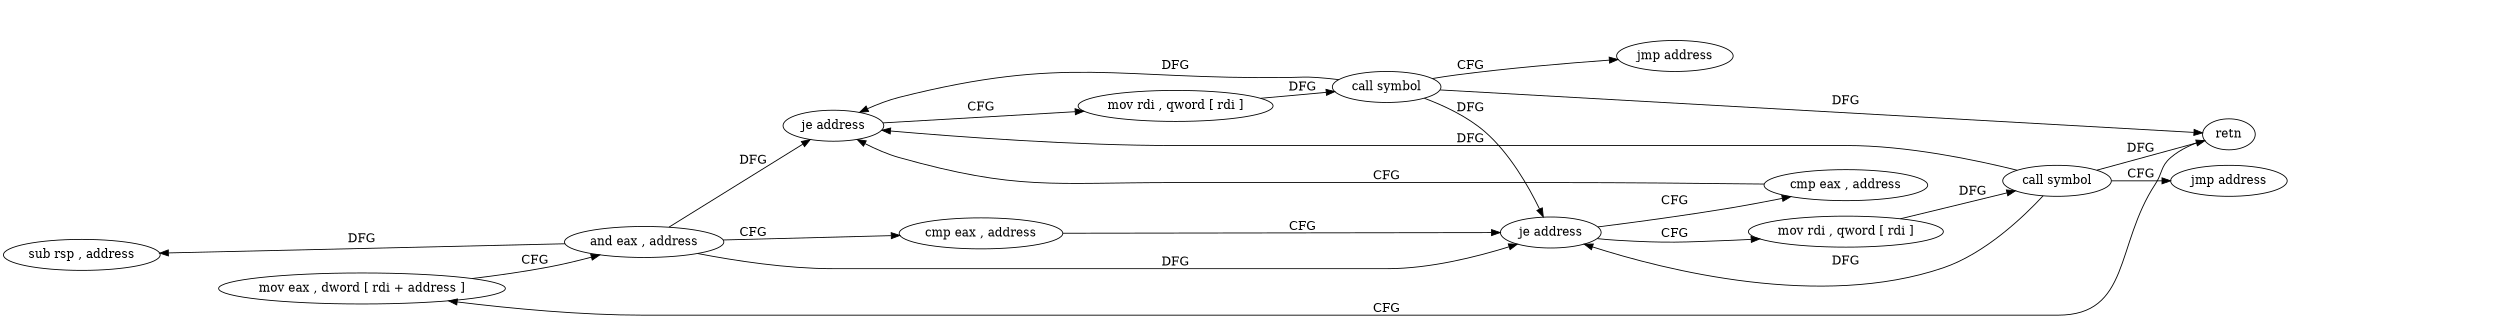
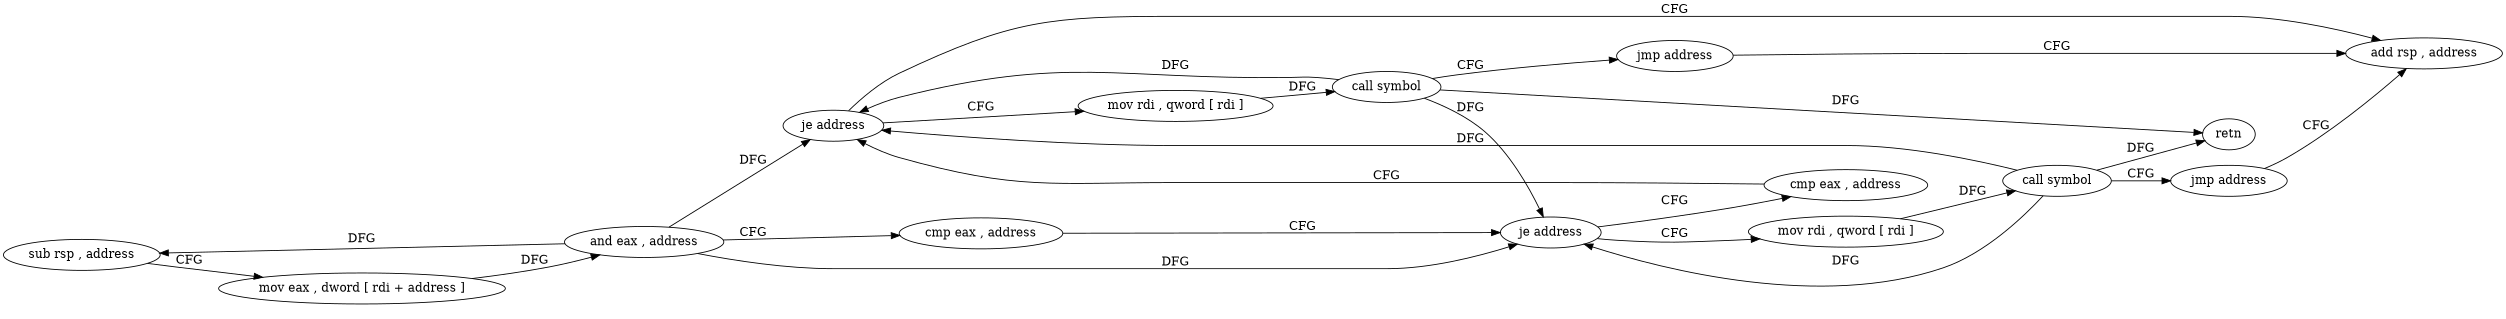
none -> (2424, 53)
(535, 260) -> (535, 260)
(1380, 315) -> (201, 270)
